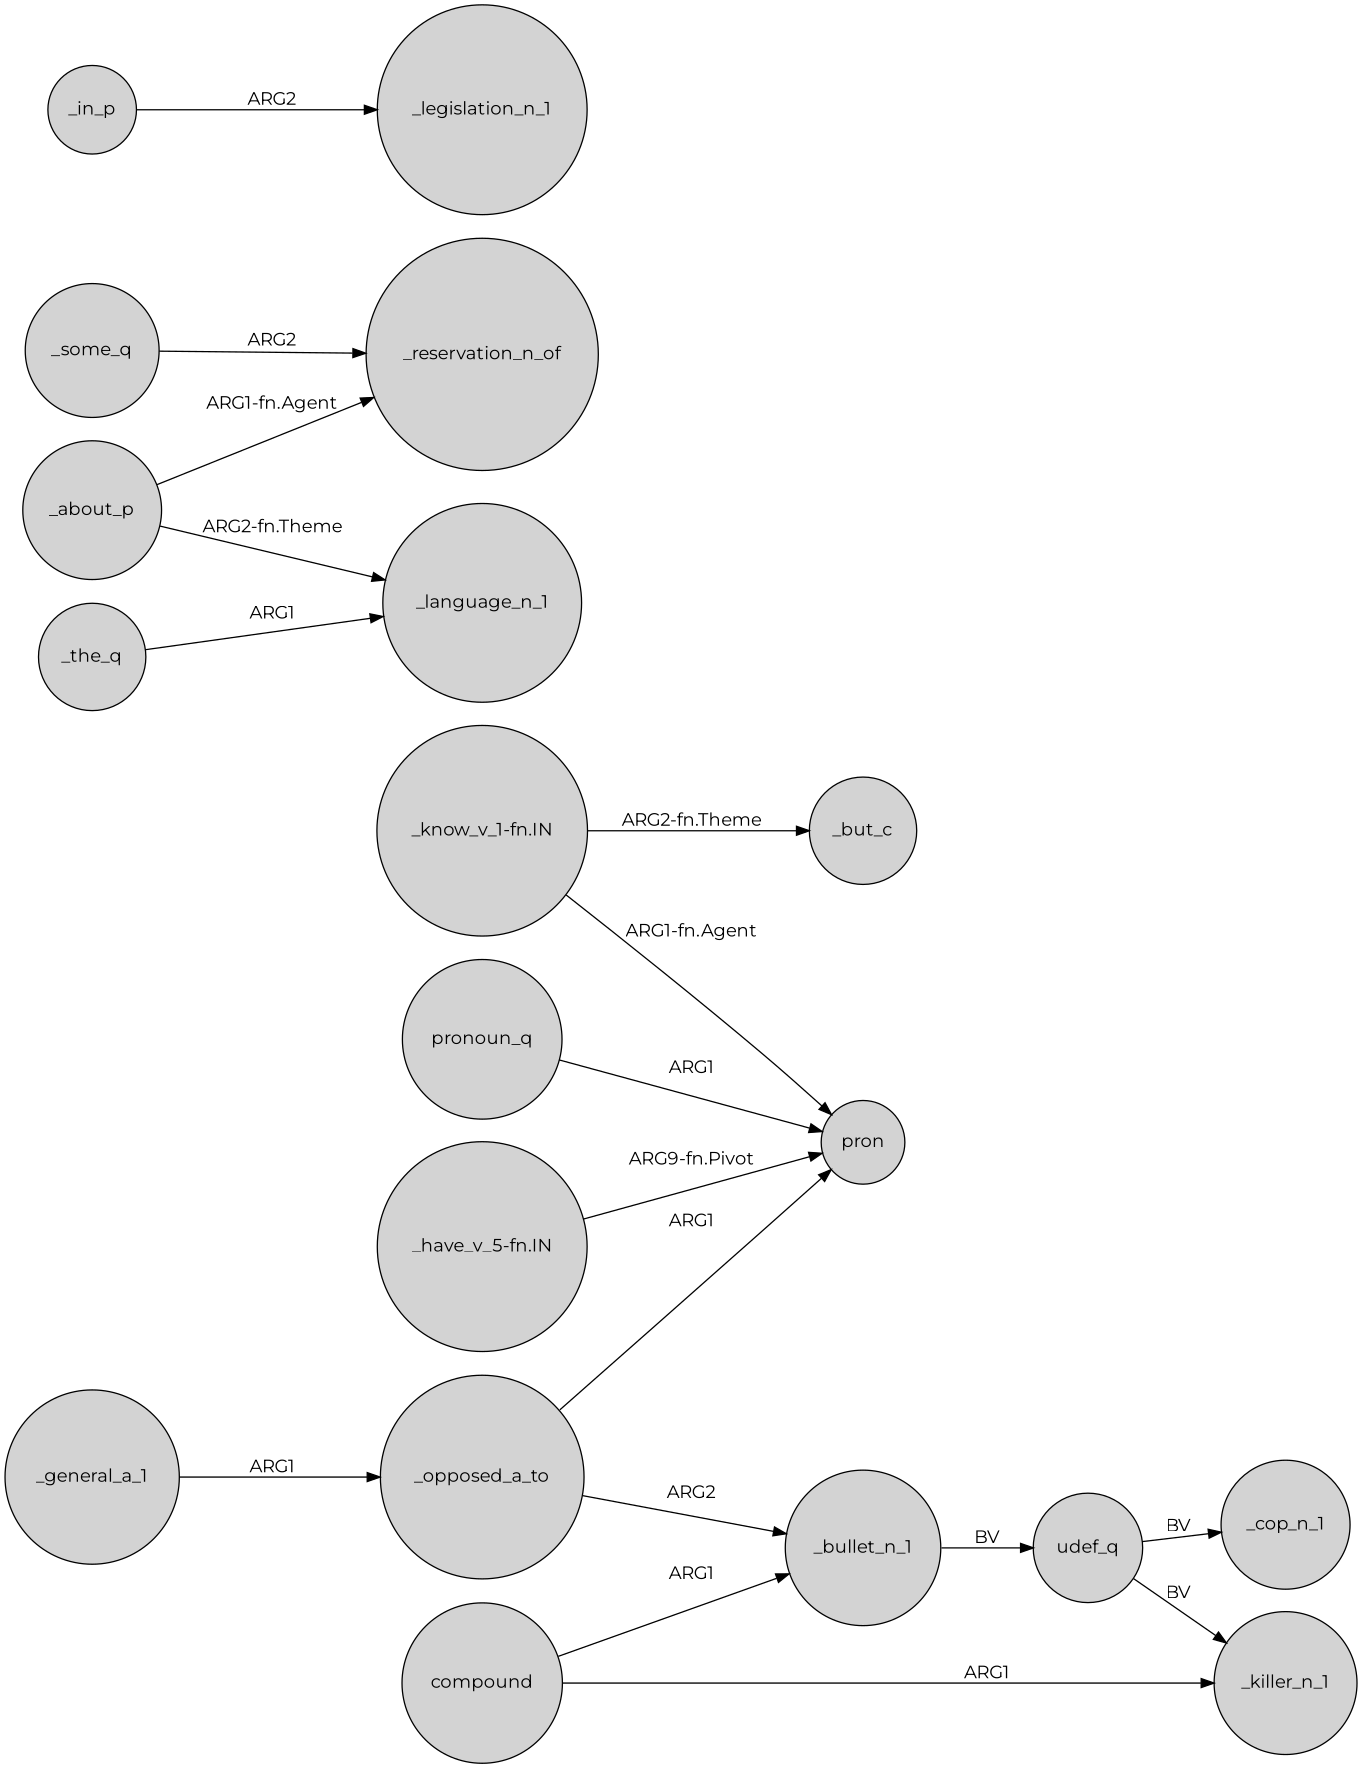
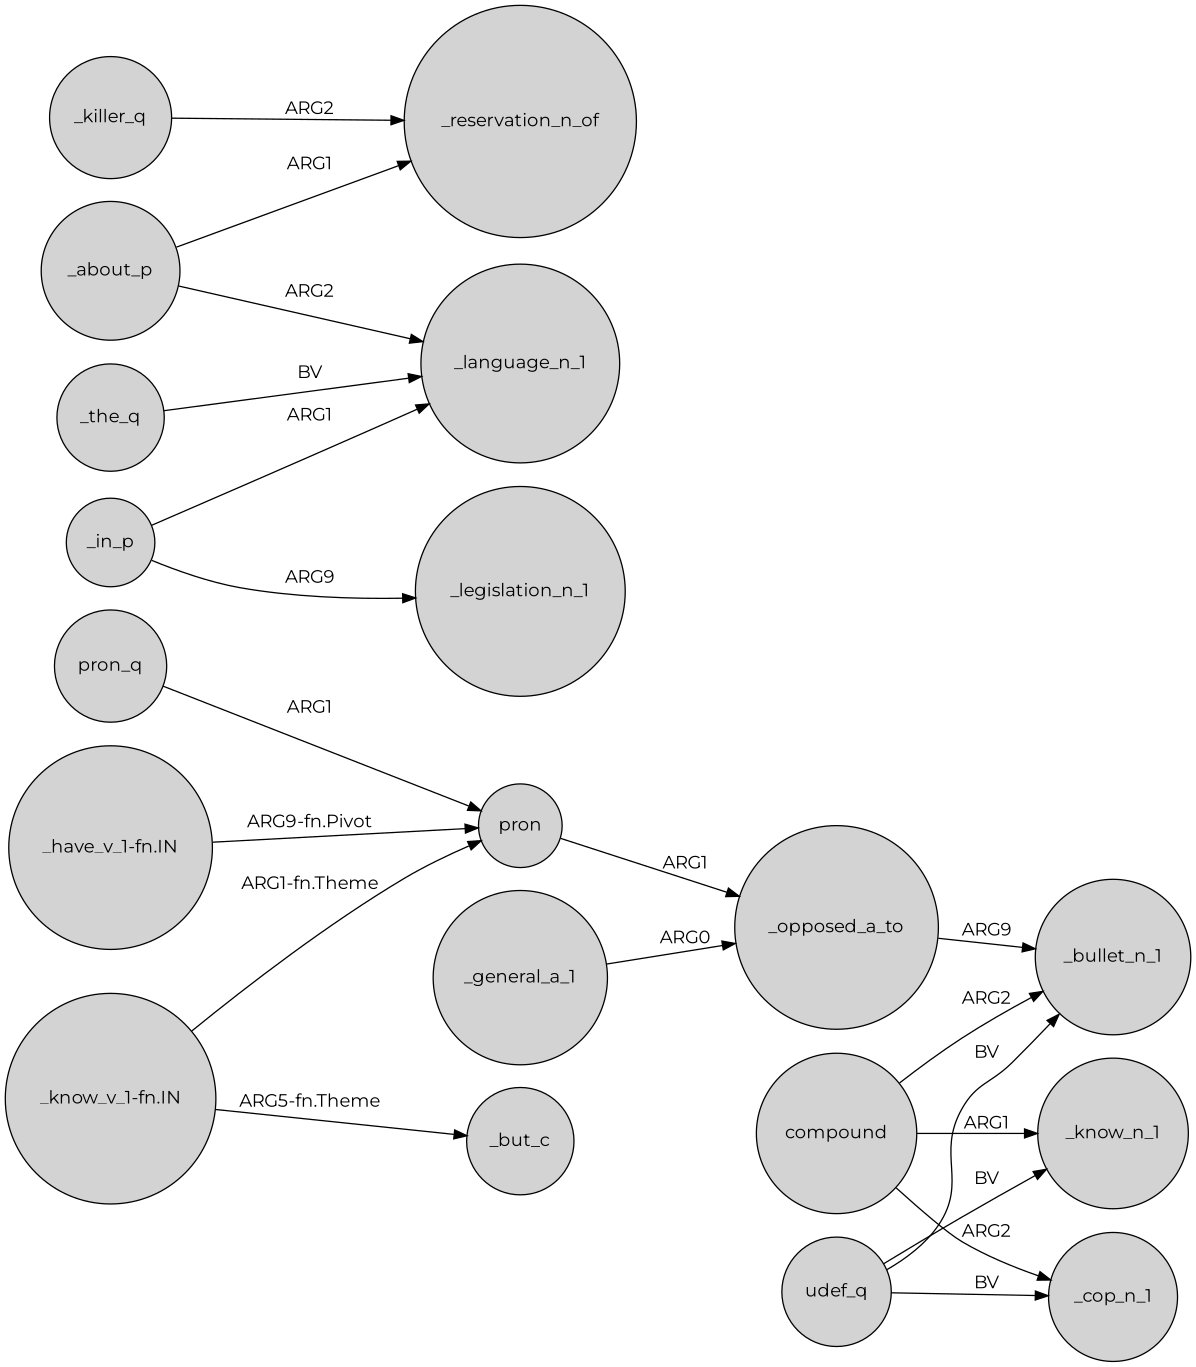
(273, 100) -> (310, 578)
(92, 350) -> (111, 118)
(273, 404) -> (310, 165)
none -> (284, 468)
(273, 528) -> (310, 292)
(273, 614) -> (310, 373)
(692, 821) -> (310, 1102)
(692, 932) -> (310, 884)
(482, 1039) -> (111, 666)
none -> (961, 1241)
(482, 1247) -> (111, 848)
(691, 1294) -> (644, 865)
(273, 1467) -> (686, 938)
(692, 1493) -> (987, 931)
(981, 1548) -> (951, 1148)
(692, 1574) -> (987, 999)
(1286, 1683) -> (1113, 1133)
